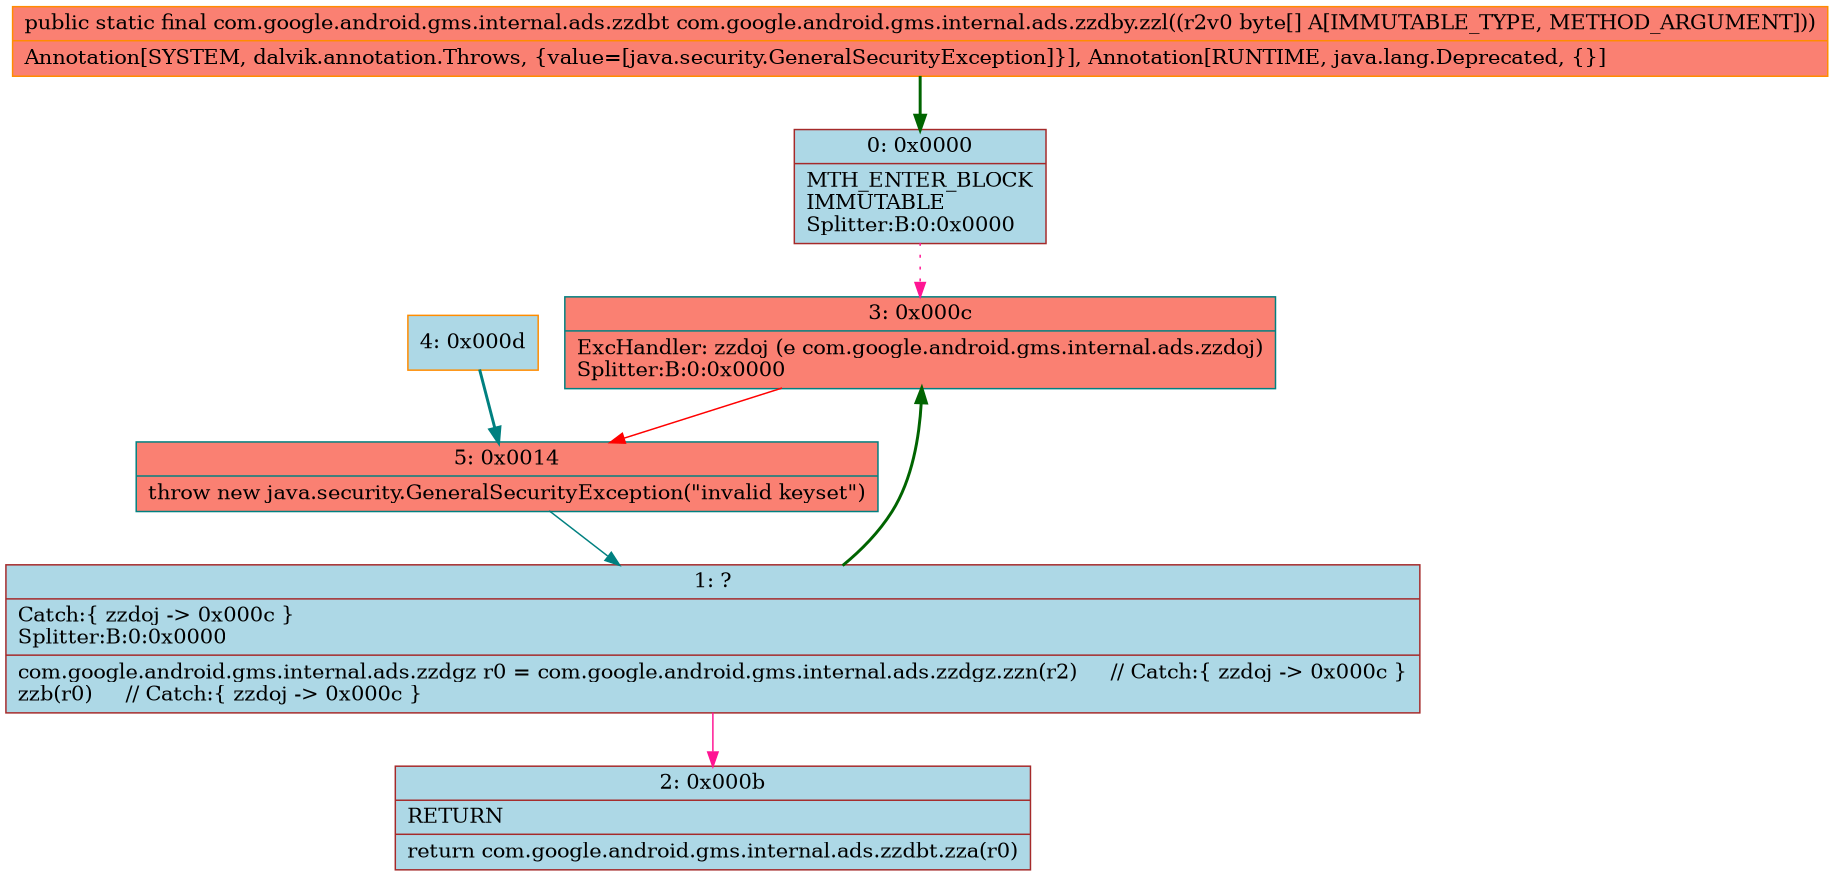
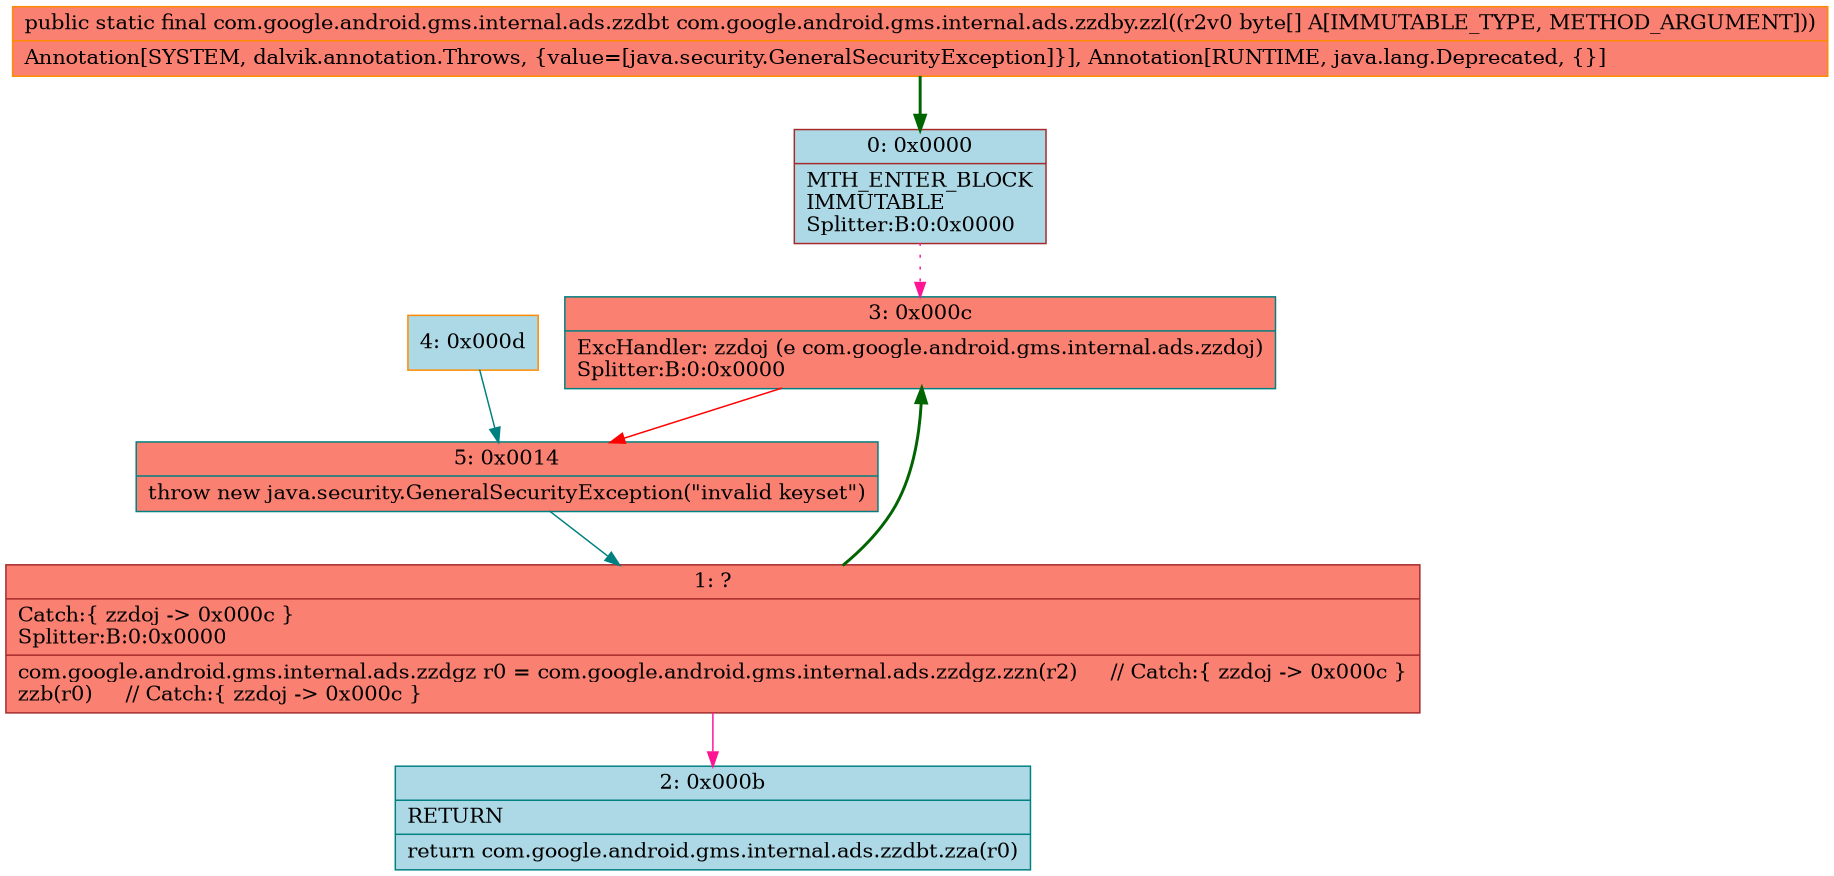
(487, 399) -> (487, 399)
(713, 639) -> (713, 639)
(713, 818) -> (713, 818)
